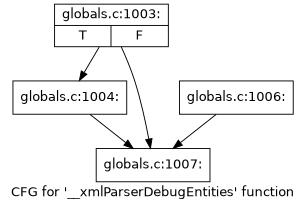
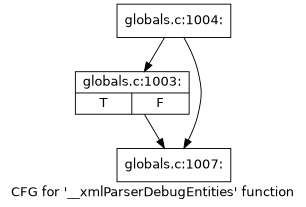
(92, 60) -> (157, 51)
(236, 98) -> none
